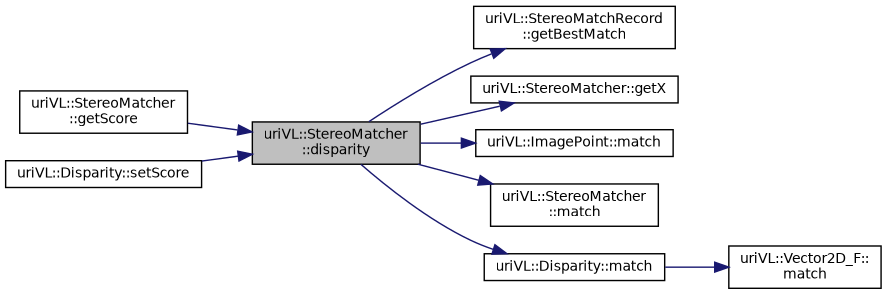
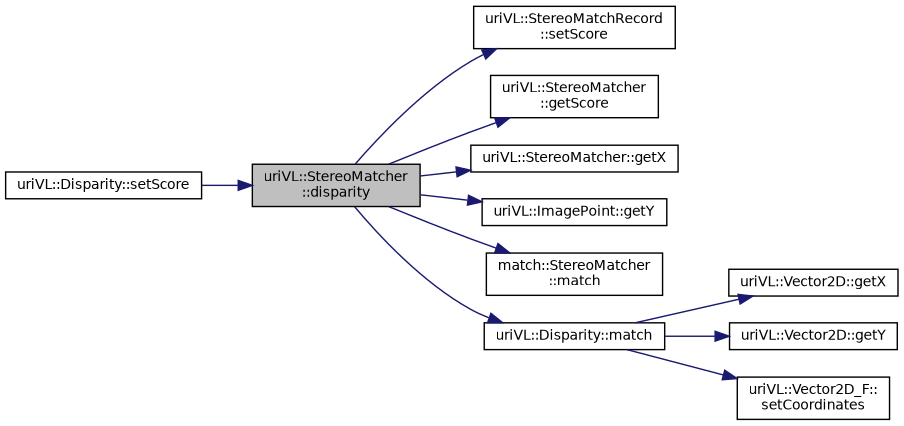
(574, 27) -> (574, 27)
(213, 127) -> (442, 143)
(574, 143) -> (574, 212)
(574, 205) -> (574, 274)
(805, 267) -> (813, 398)
none -> (813, 283)
none -> (813, 336)
